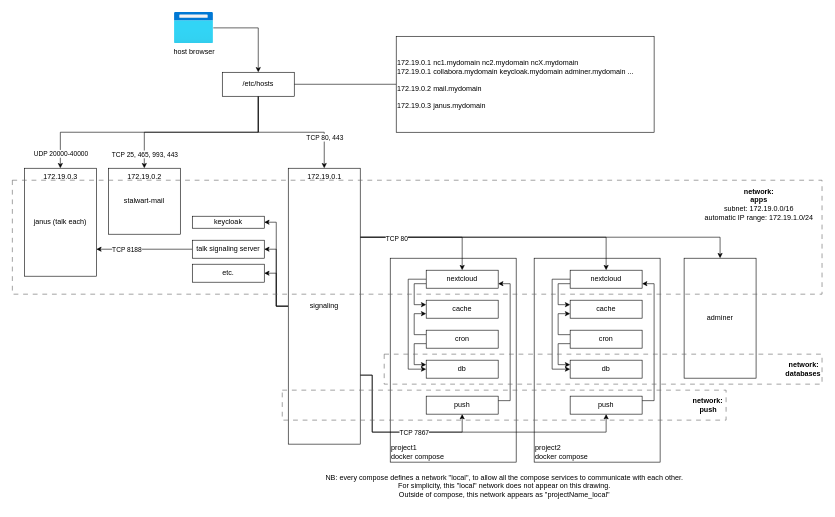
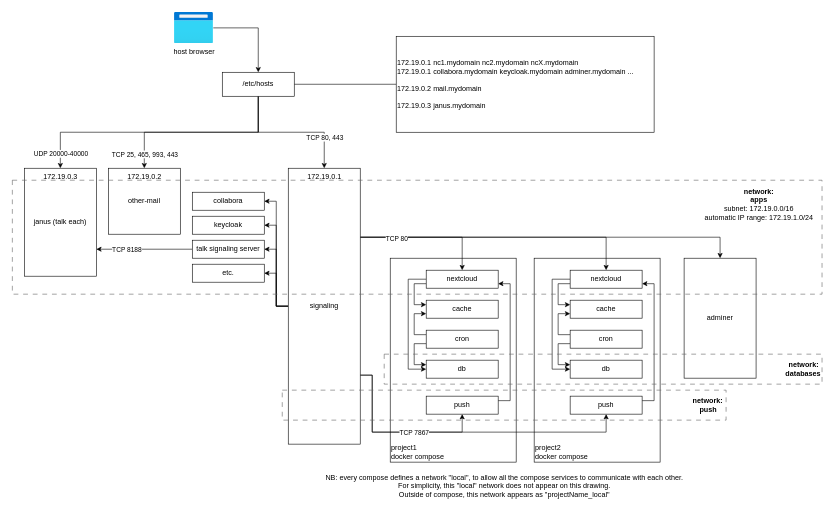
(144, 201) -> (144, 201)
none -> (228, 201)
none -> (269, 201)
(228, 222) -> (228, 225)
